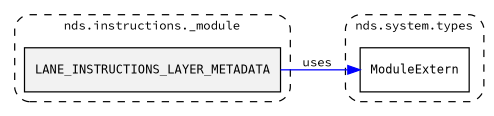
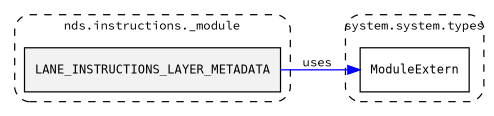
(415, 26) -> (415, 26)
